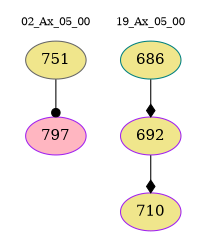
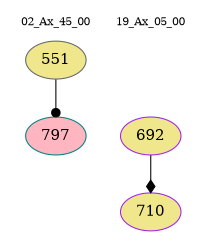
(56, 23) -> (56, 23)
(56, 60) -> (56, 60)
(151, 60) -> none
(56, 136) -> (56, 136)
